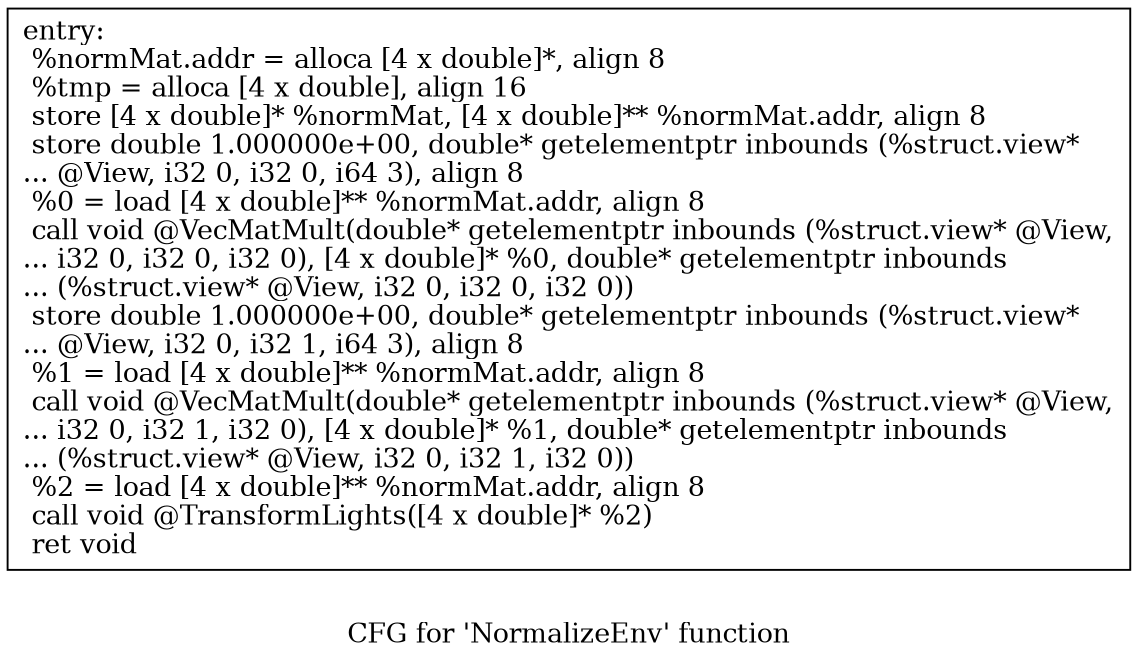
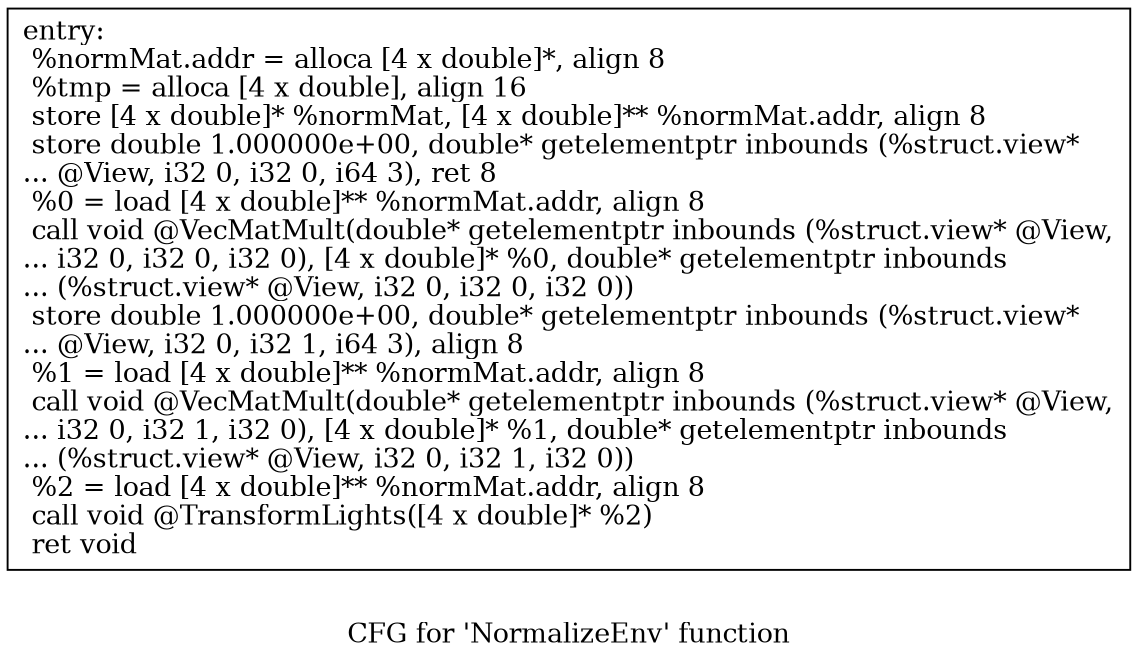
(274, 174) -> (261, 174)
